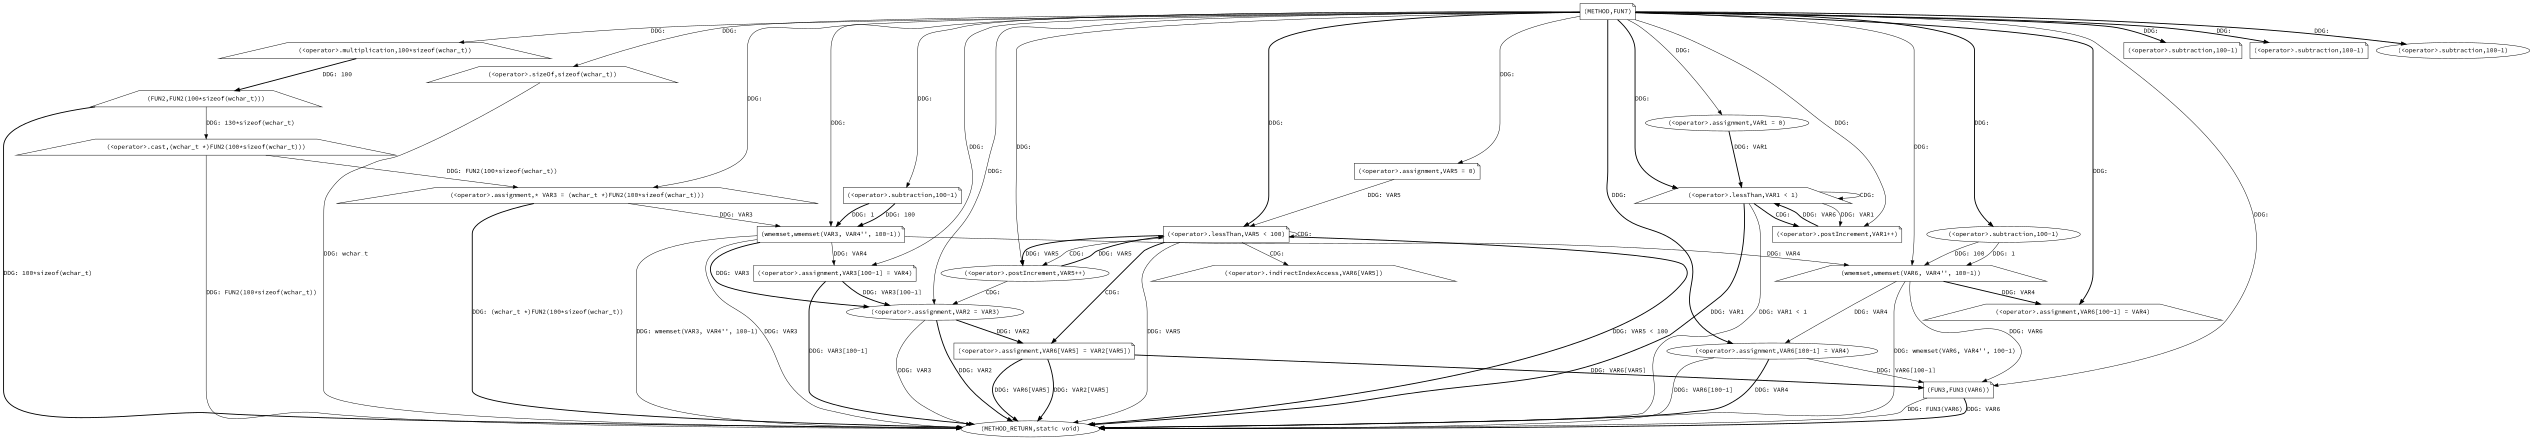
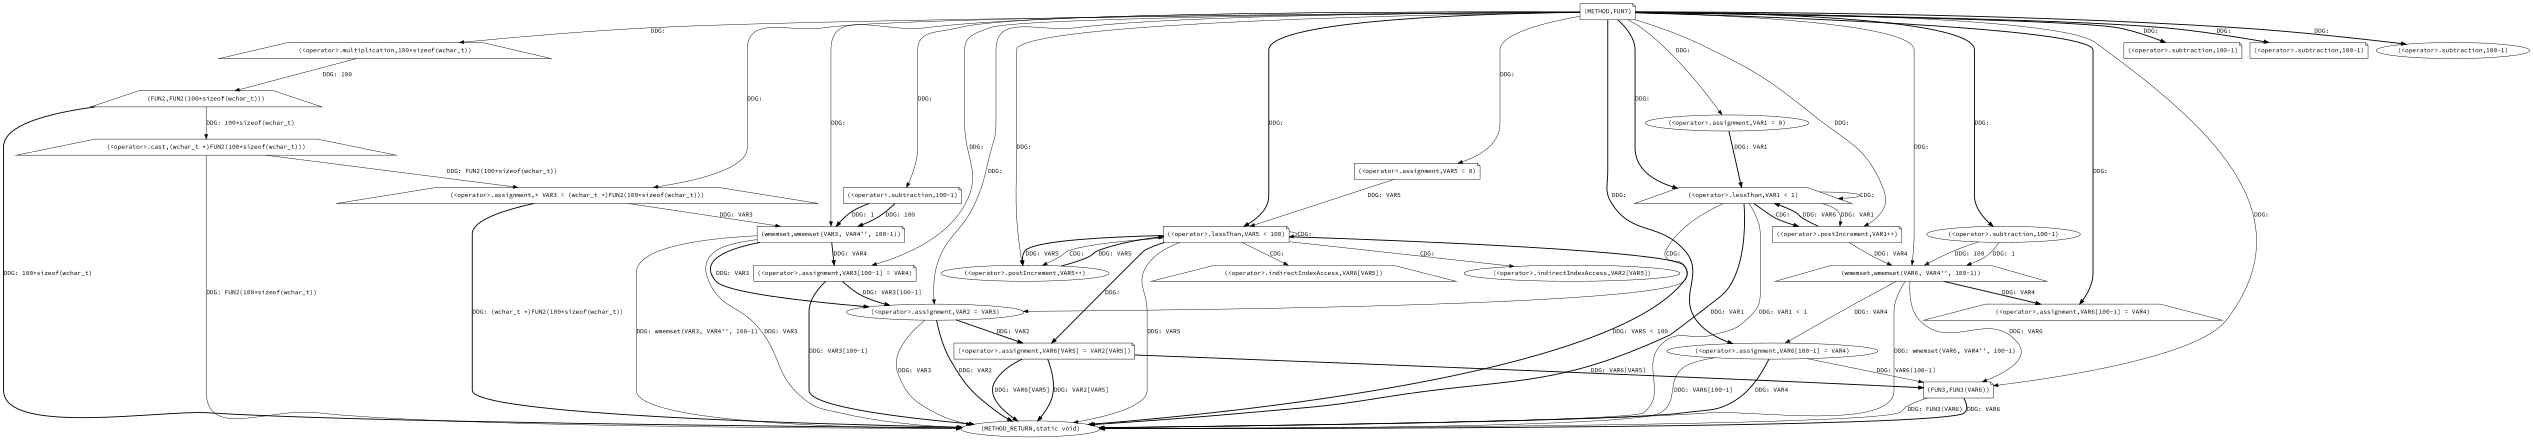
(298, 74) -> (298, 74)
(552, 75) -> none
(251, 123) -> (251, 123)
(1375, 243) -> (1868, 254)
(833, 252) -> (833, 252)
none -> (1572, 273)
(982, 292) -> (1417, 305)
(1114, 293) -> (1114, 293)
